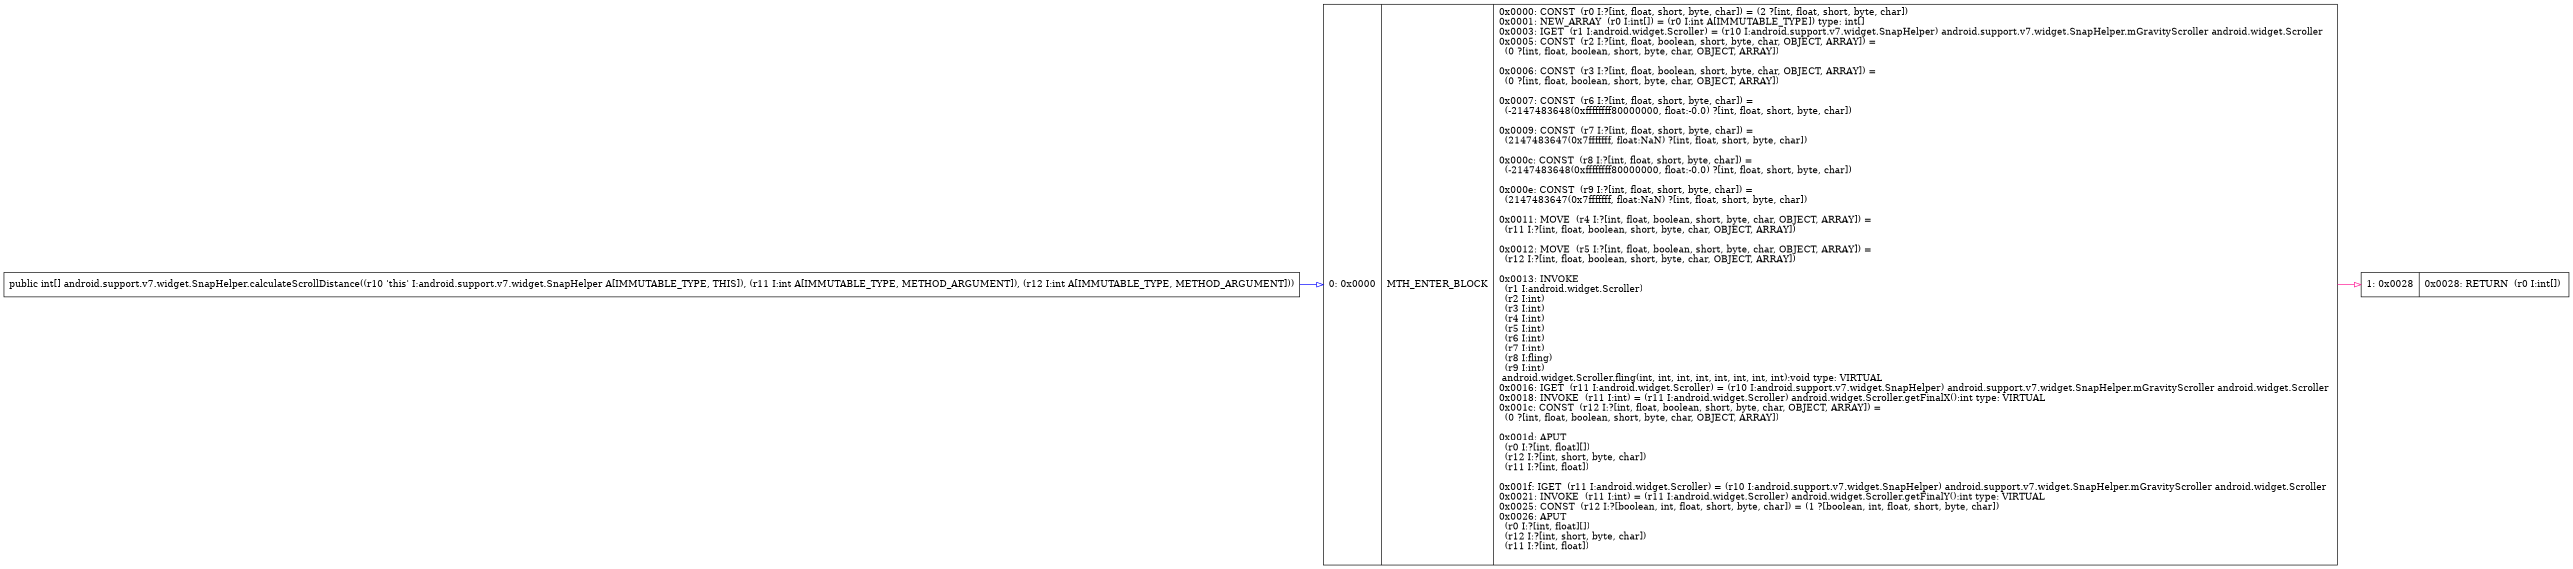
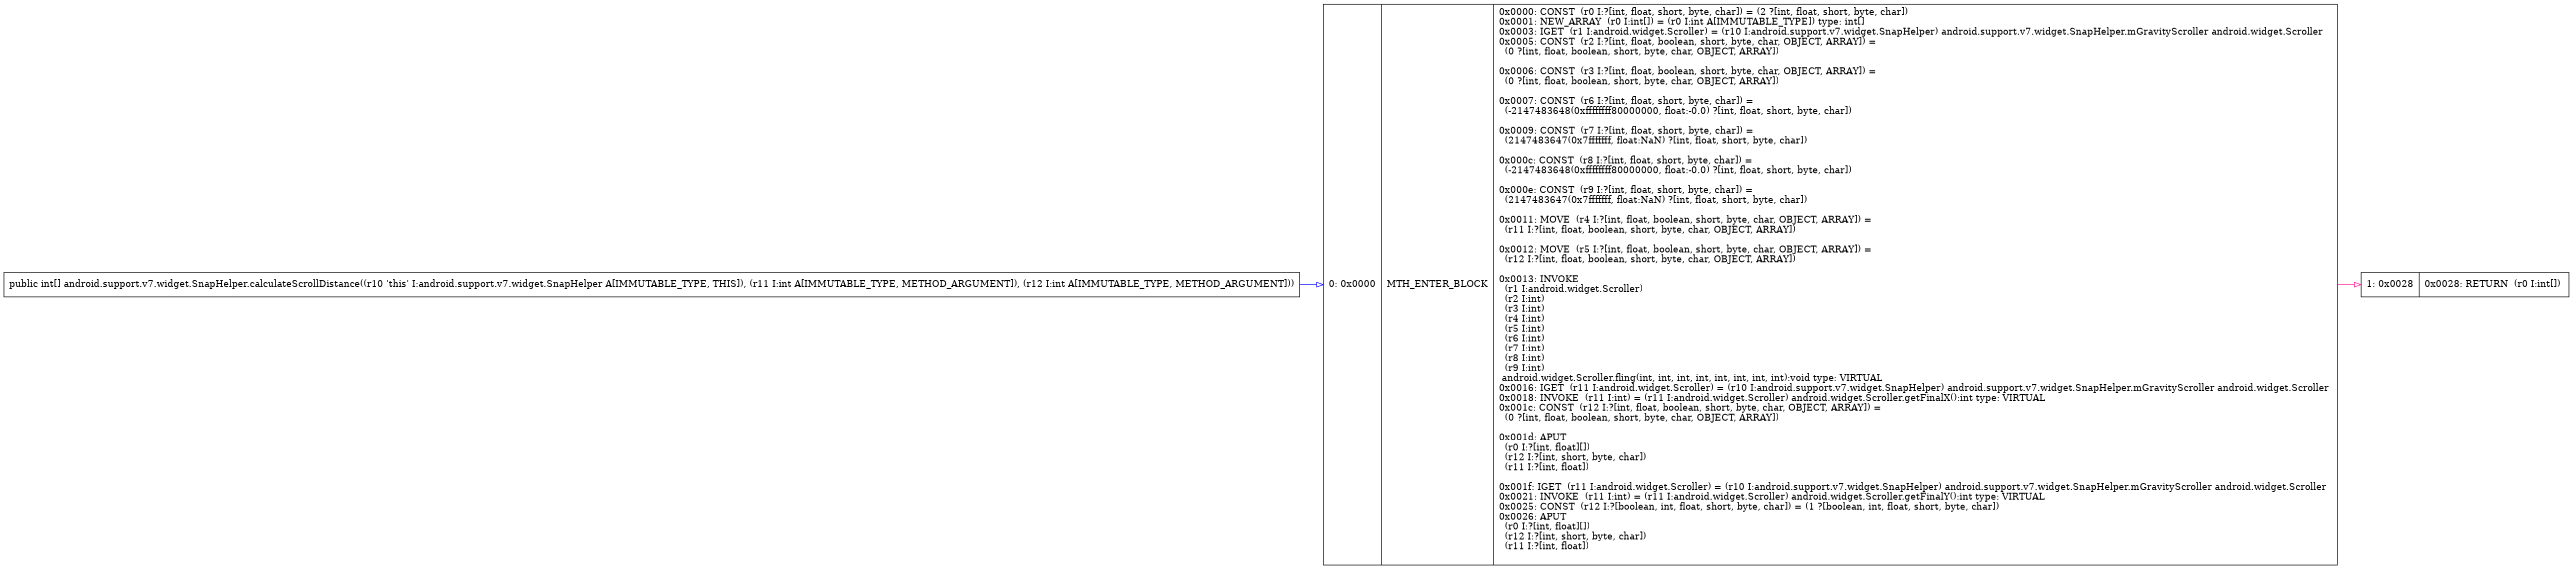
(1526, 359) -> (1522, 359)
